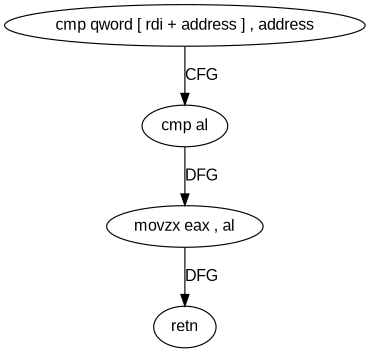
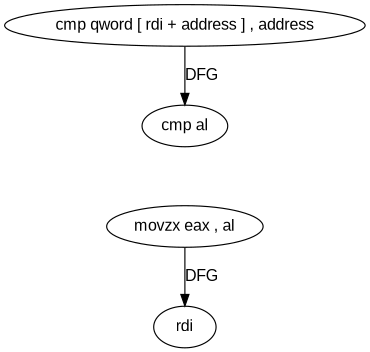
(202, 76) -> (202, 76)
(185, 170) -> none
(185, 327) -> (185, 327)
